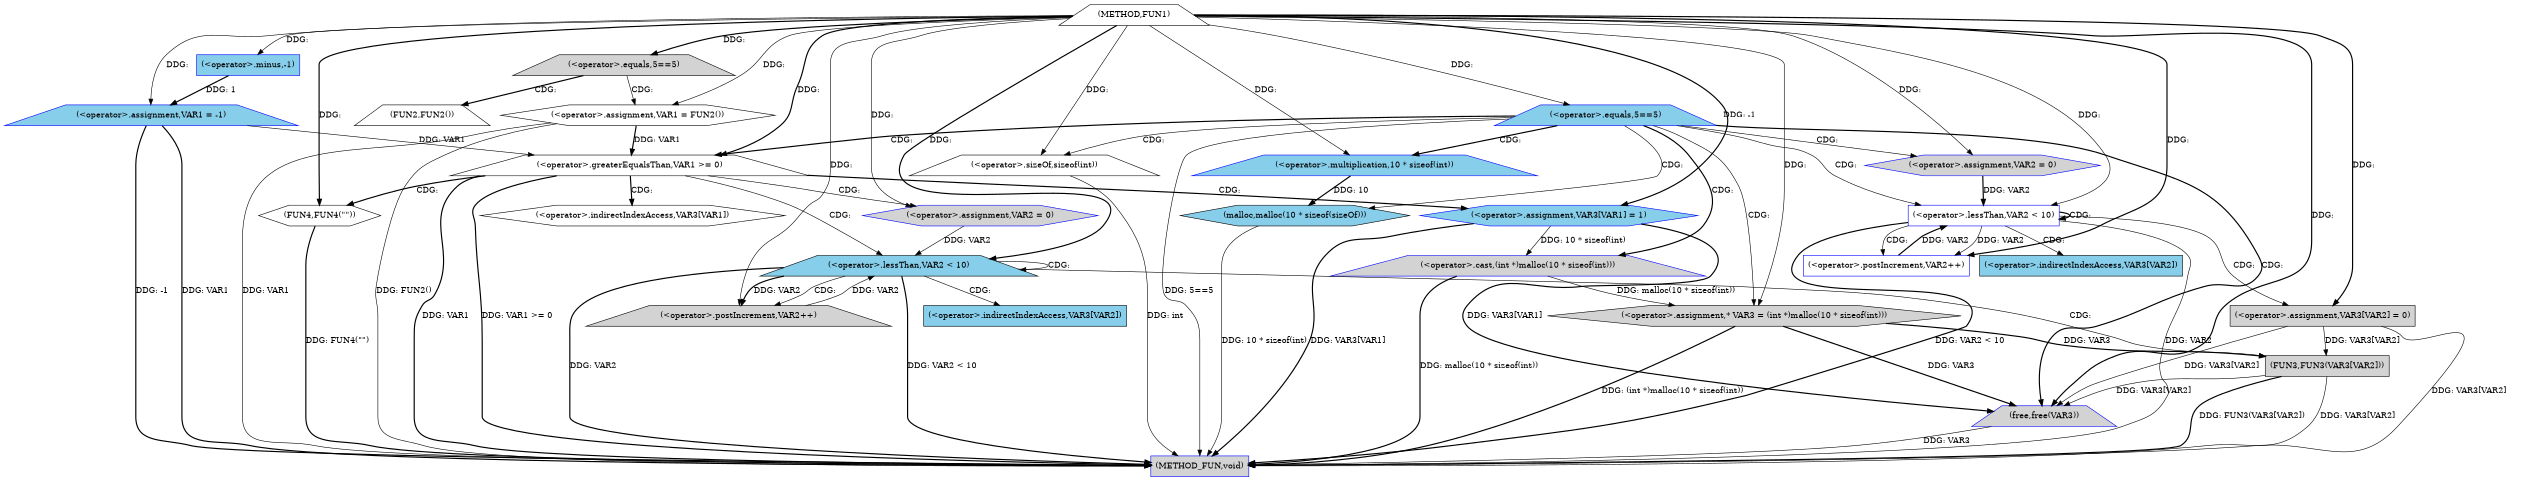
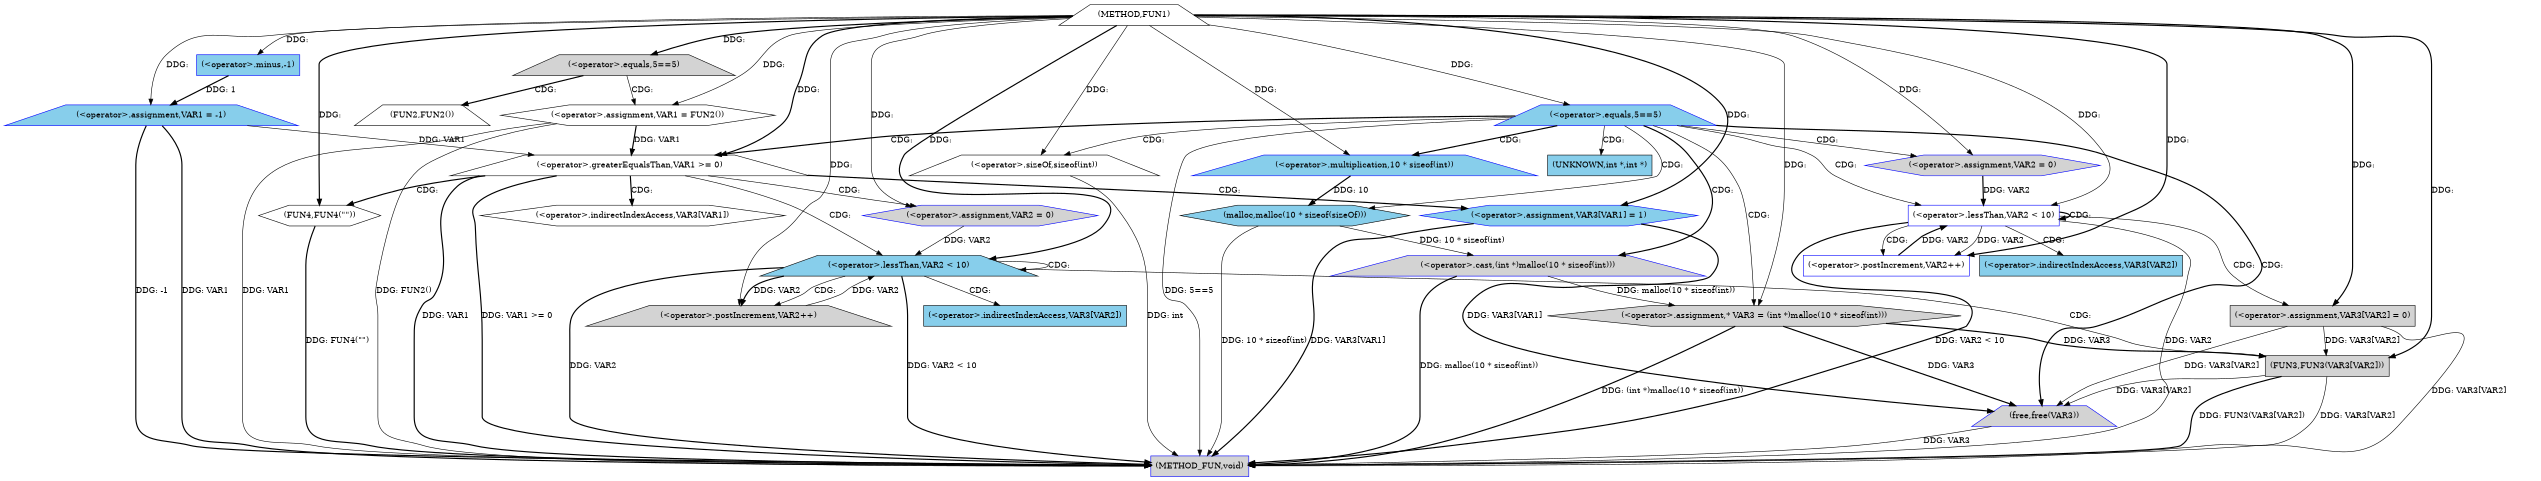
(2052, 33) -> (2328, 35)
(1740, 115) -> (1740, 115)
none -> (1600, 165)
(1540, 238) -> (1404, 240)
